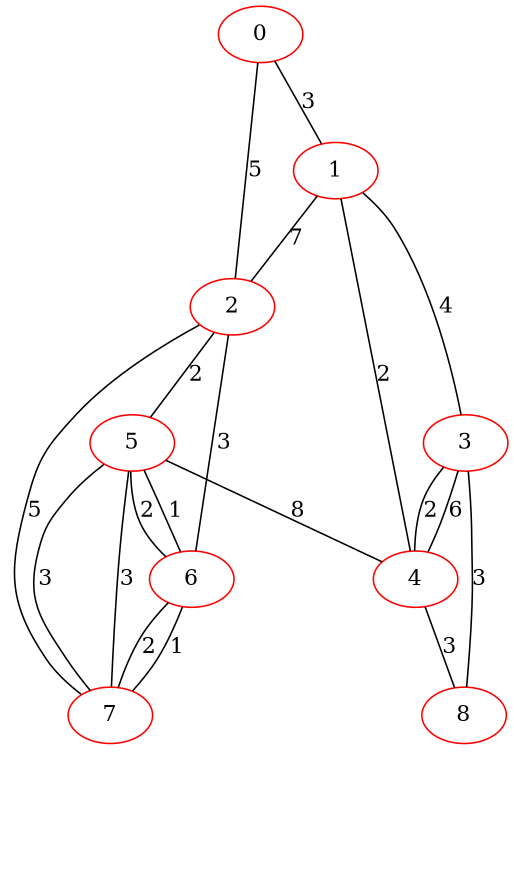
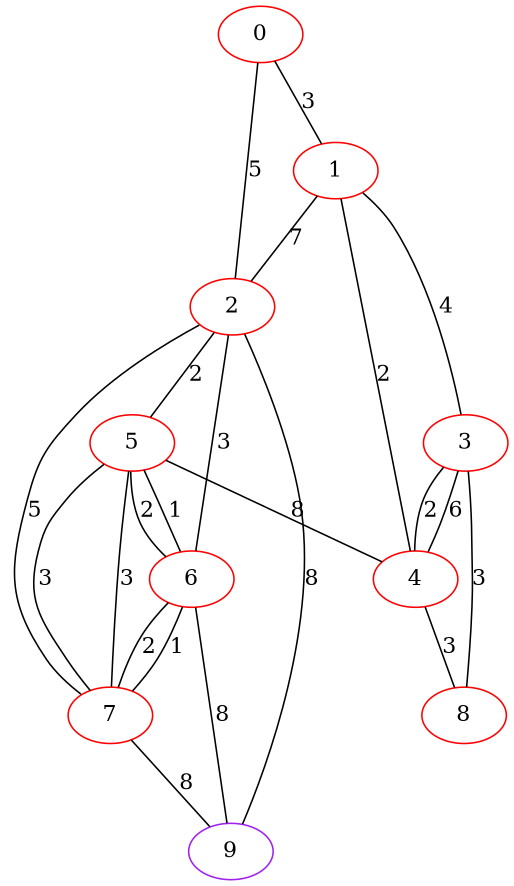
none -> (231, 852)
